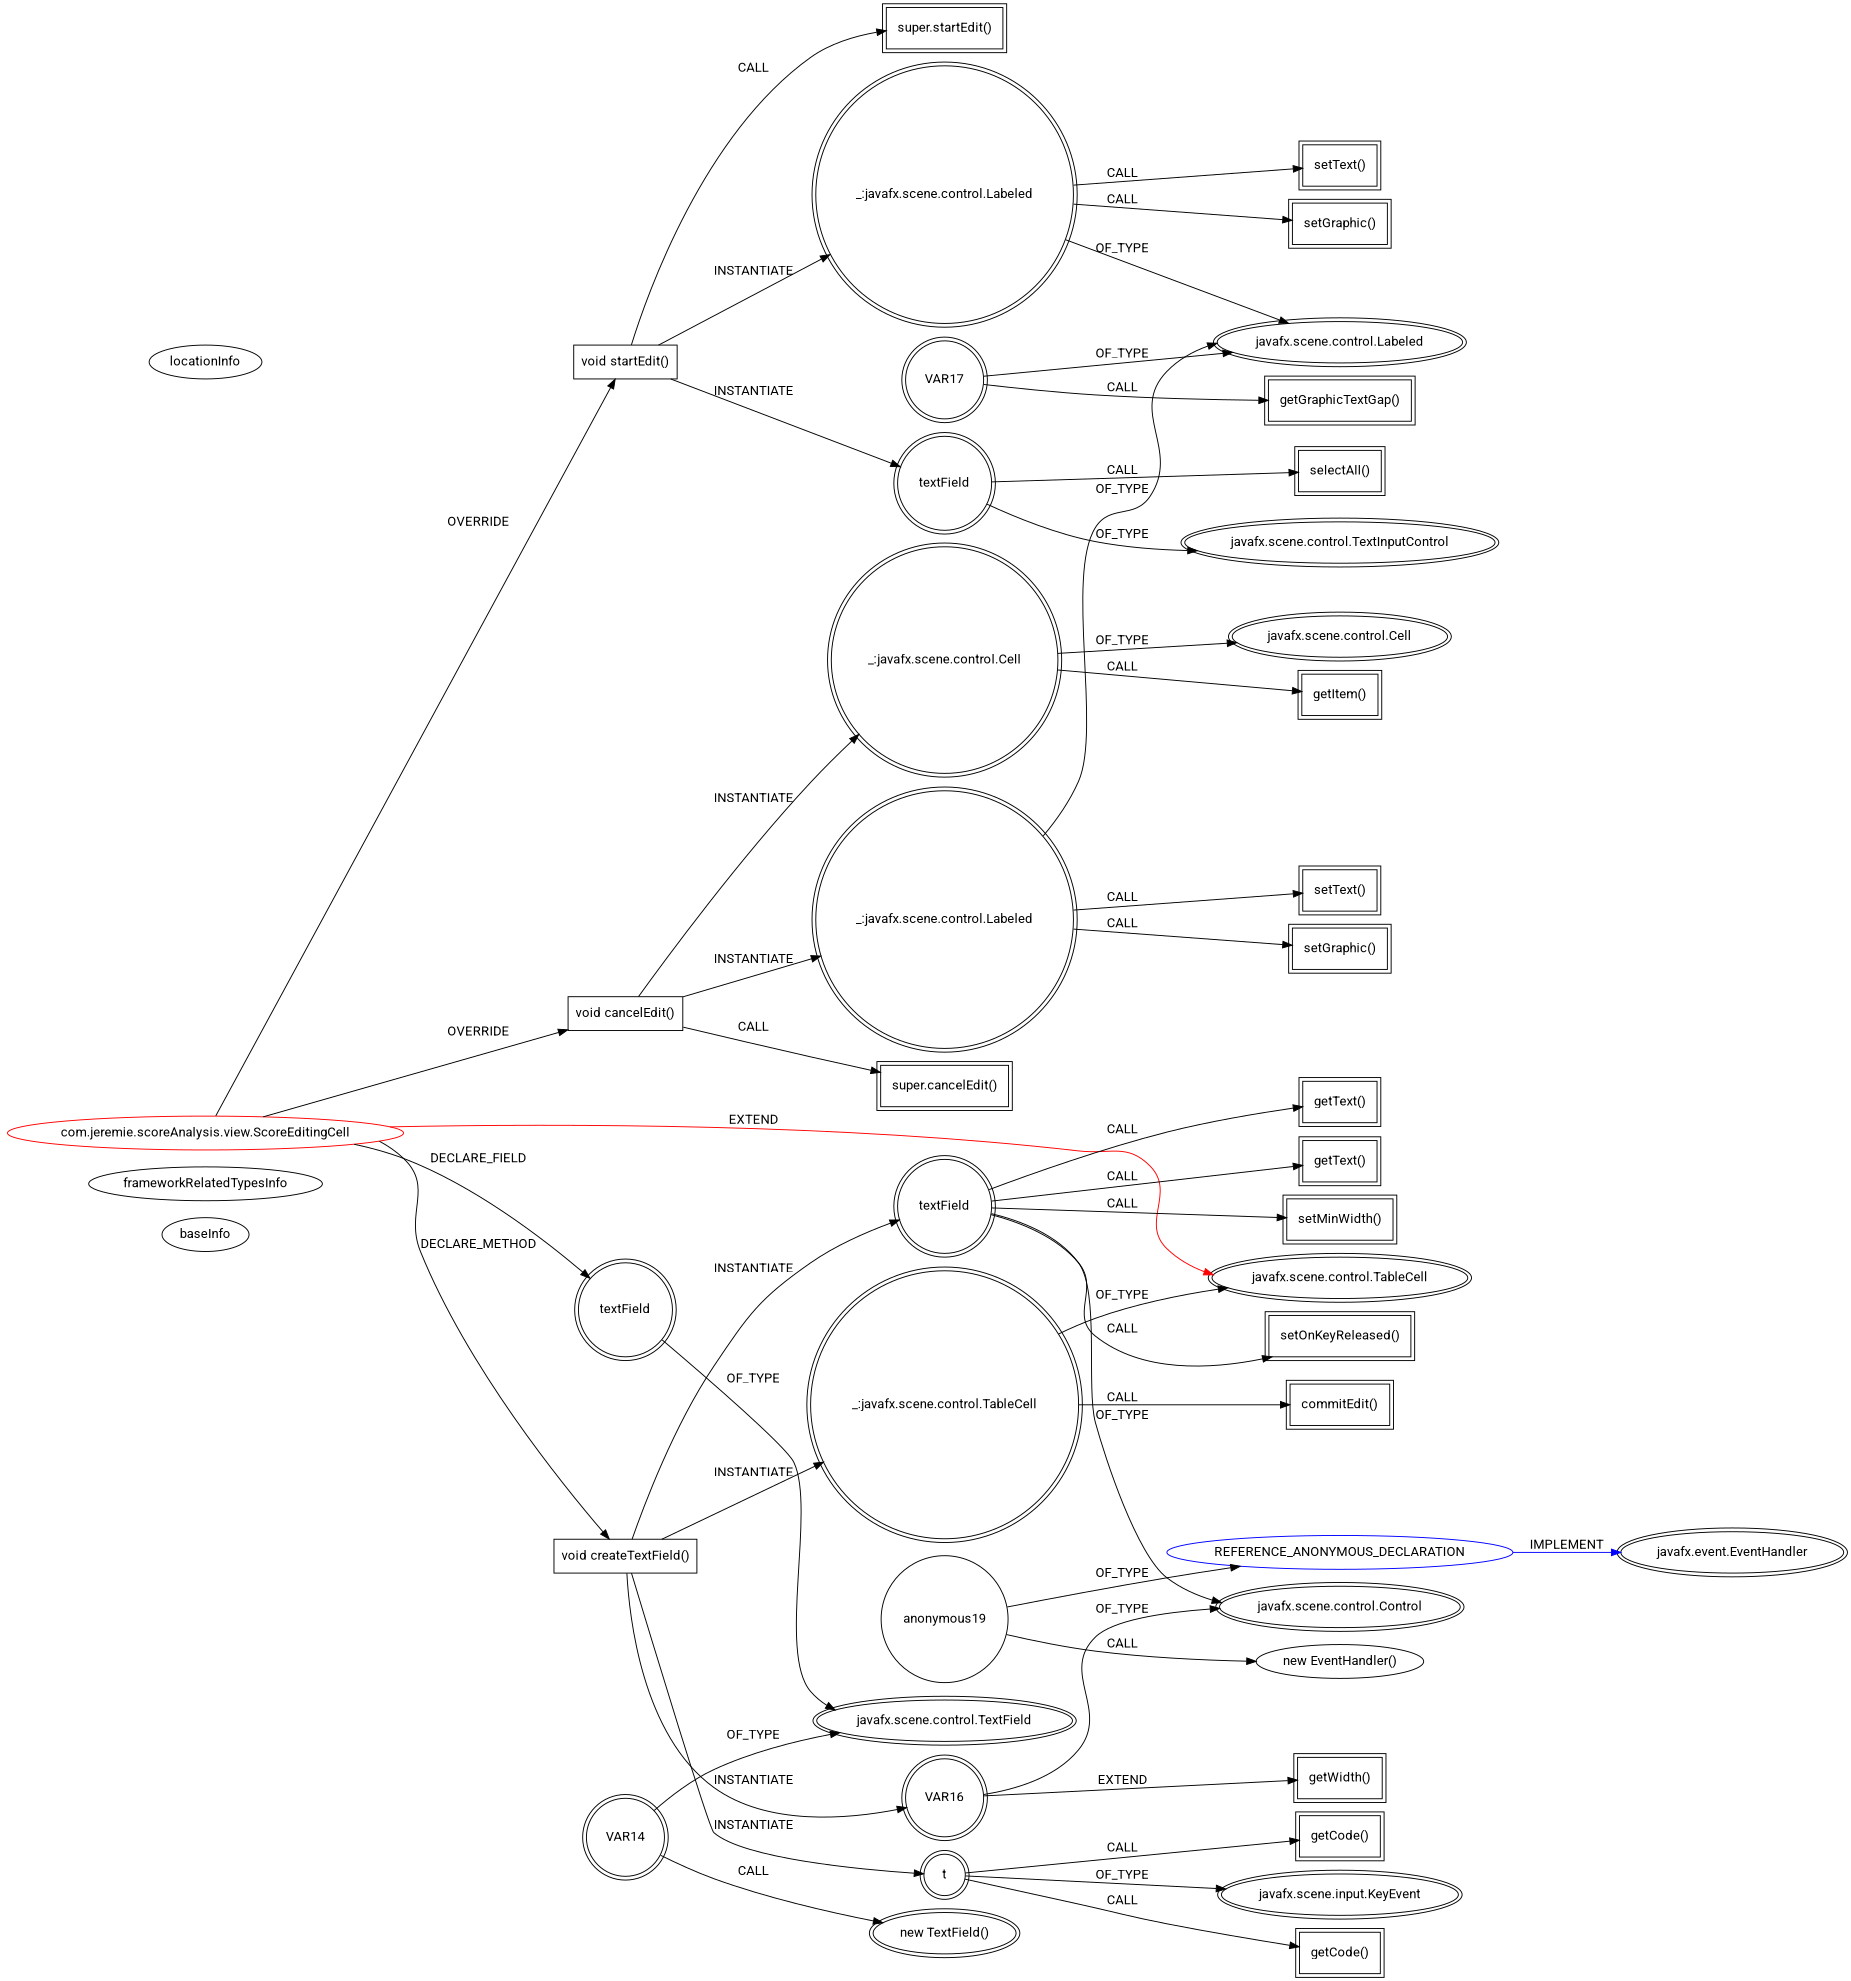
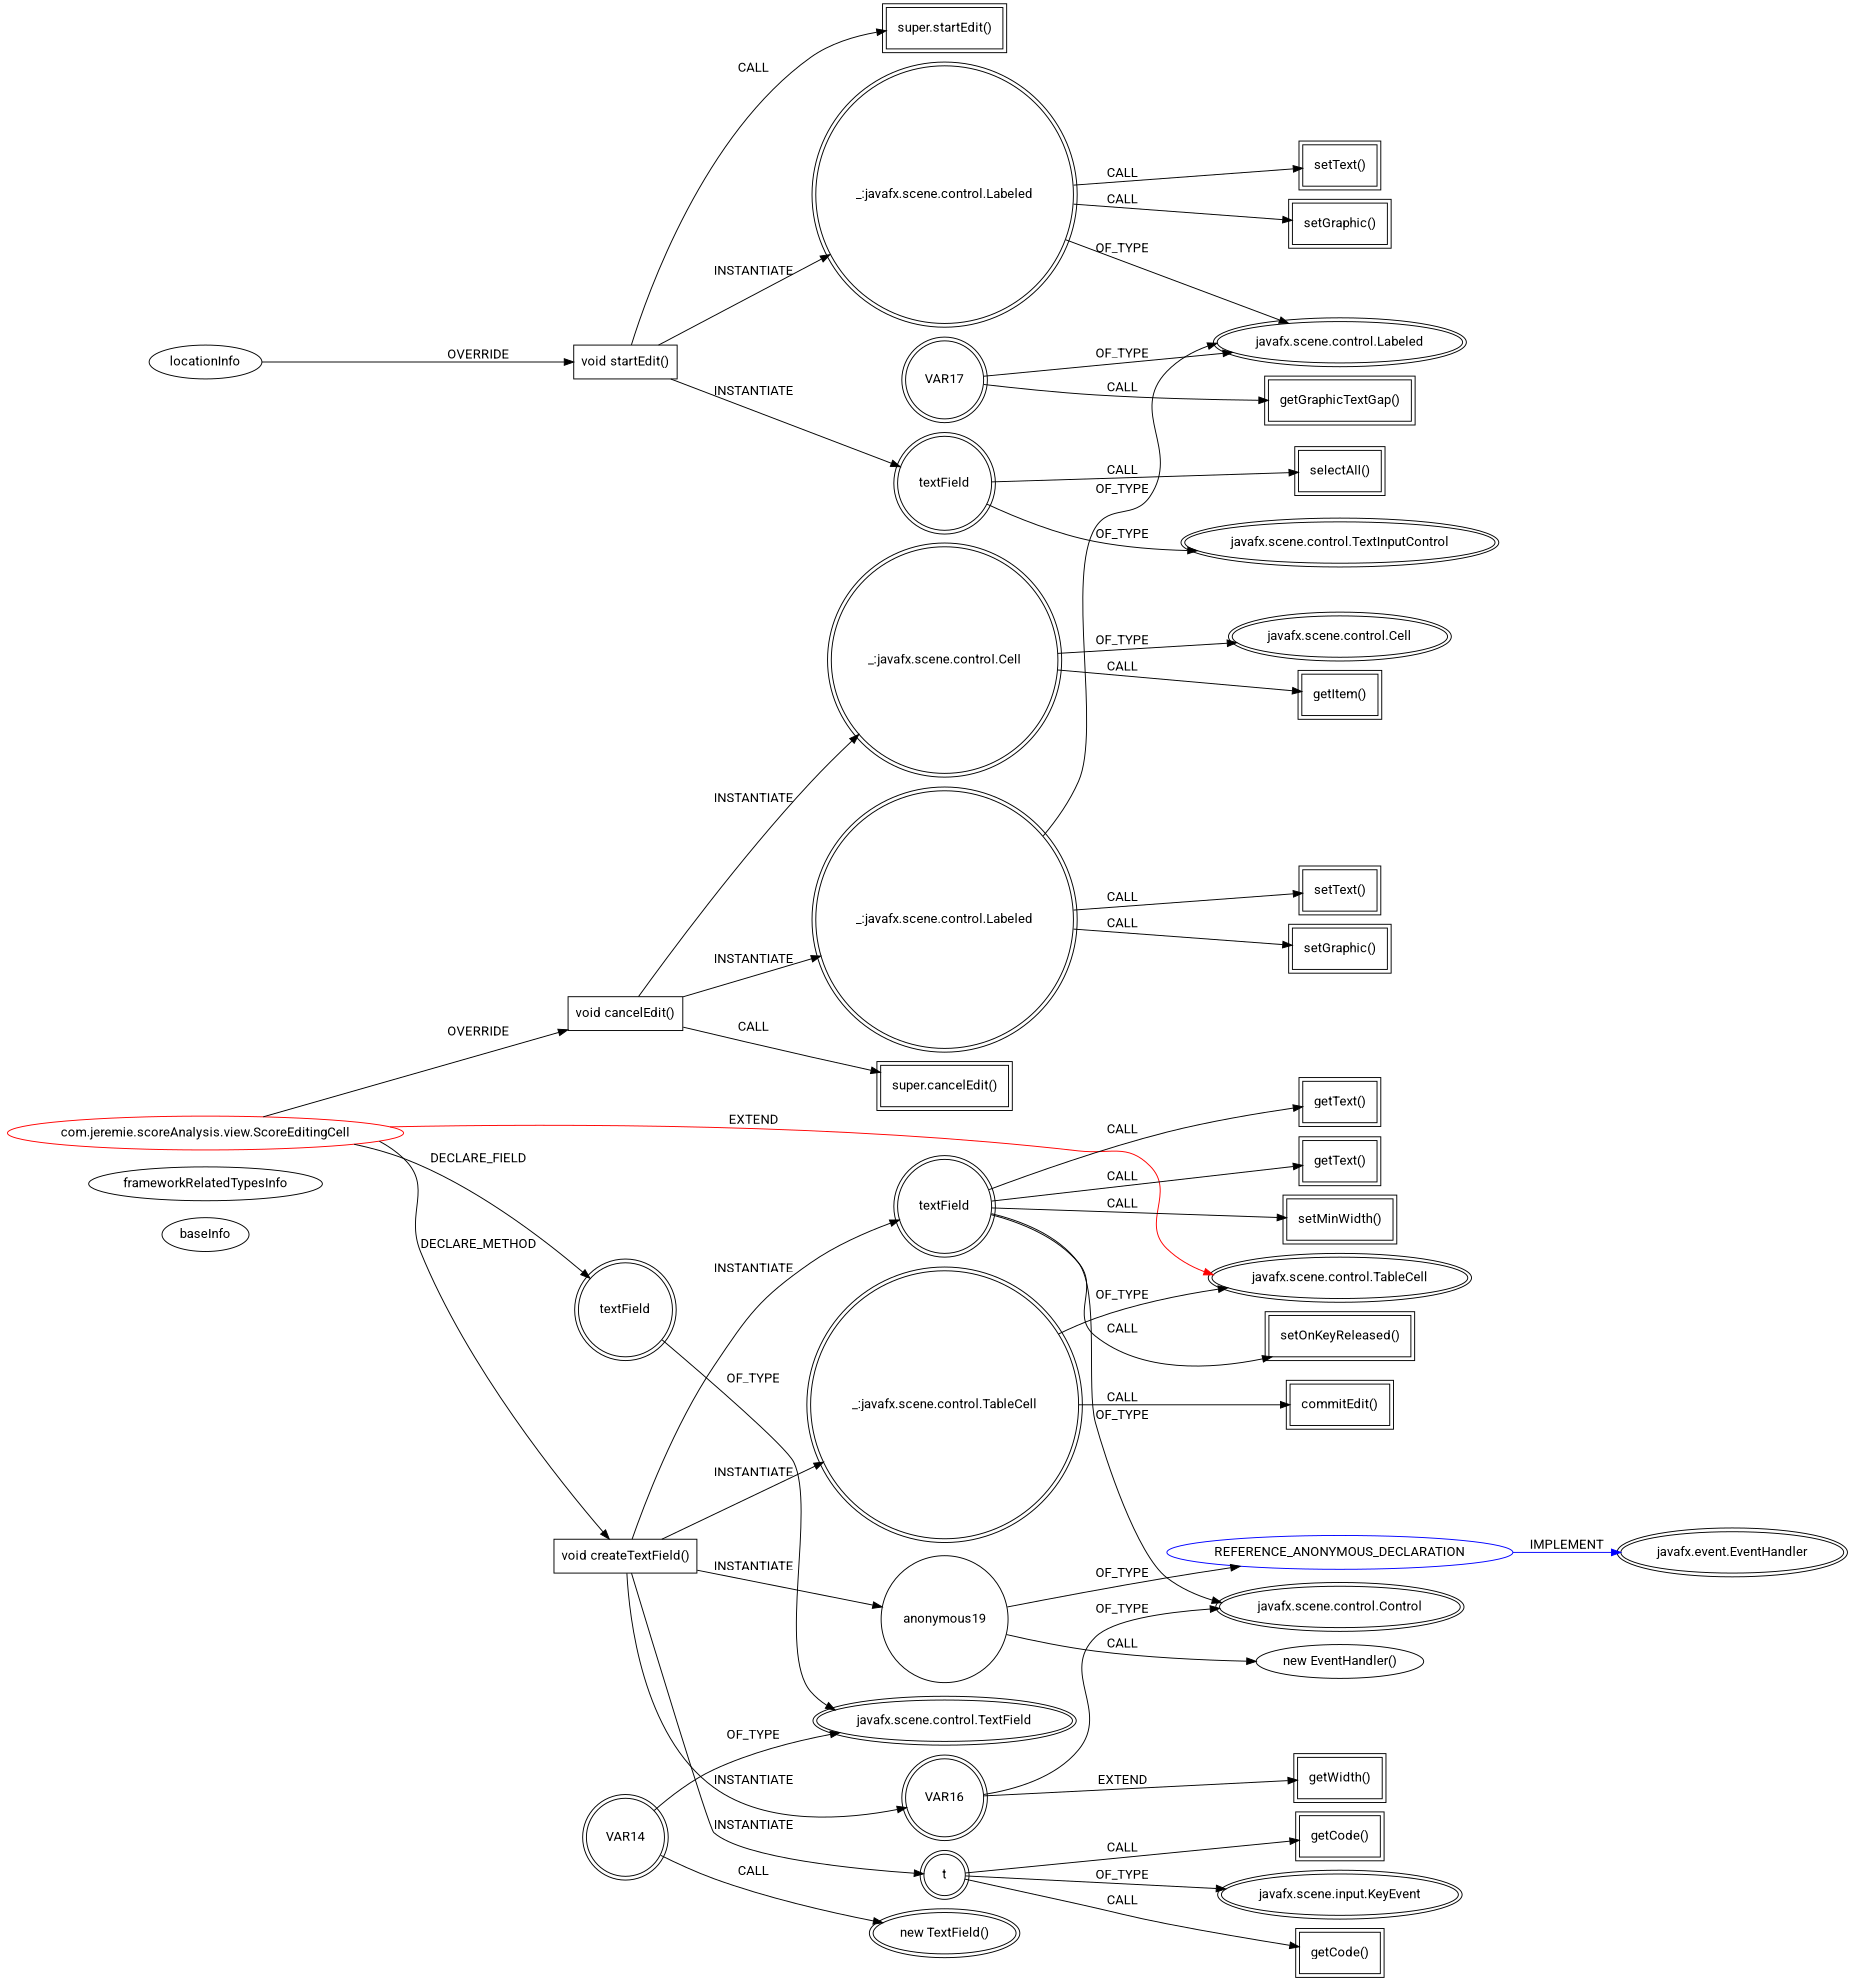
(413, 752) -> (413, 362)
none -> (785, 1588)
